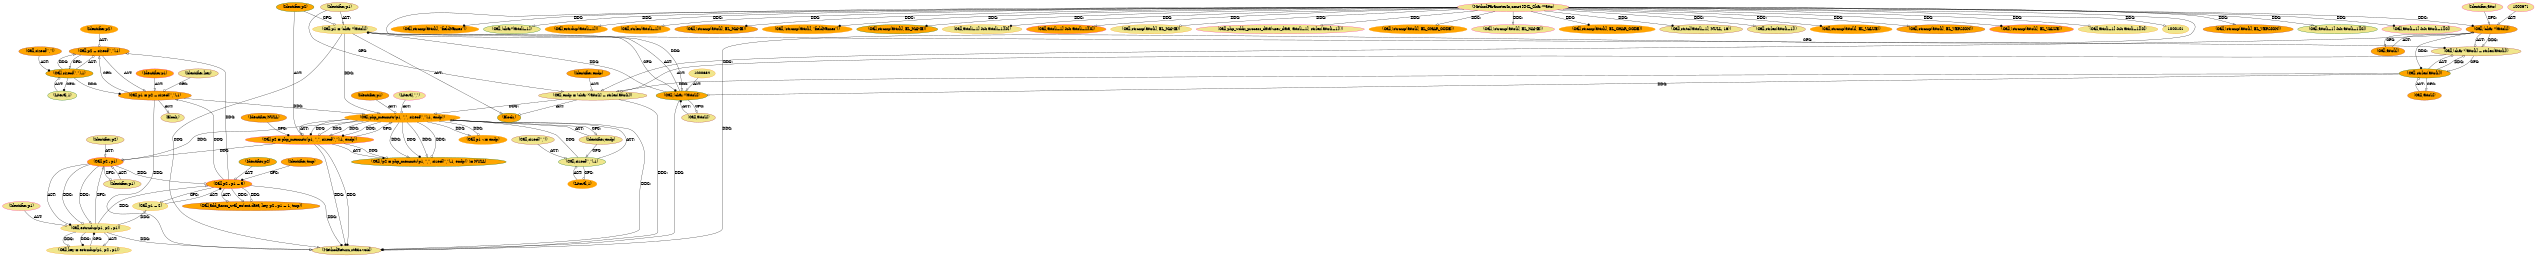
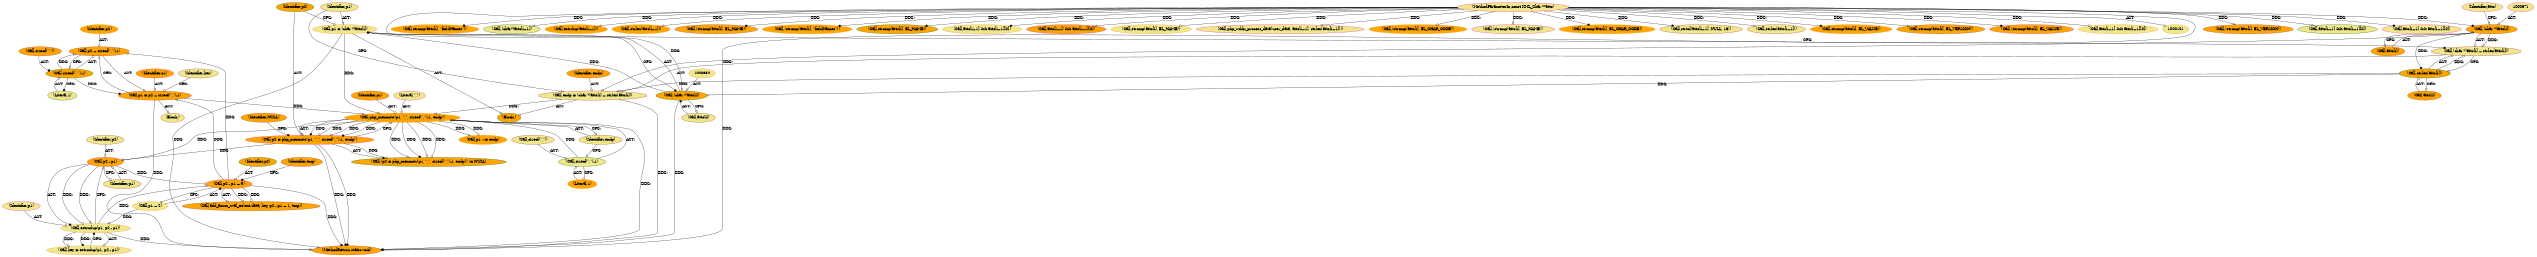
(2131, 18) -> (2131, 18)
(132, 220) -> (122, 216)
(347, 250) -> (347, 250)
